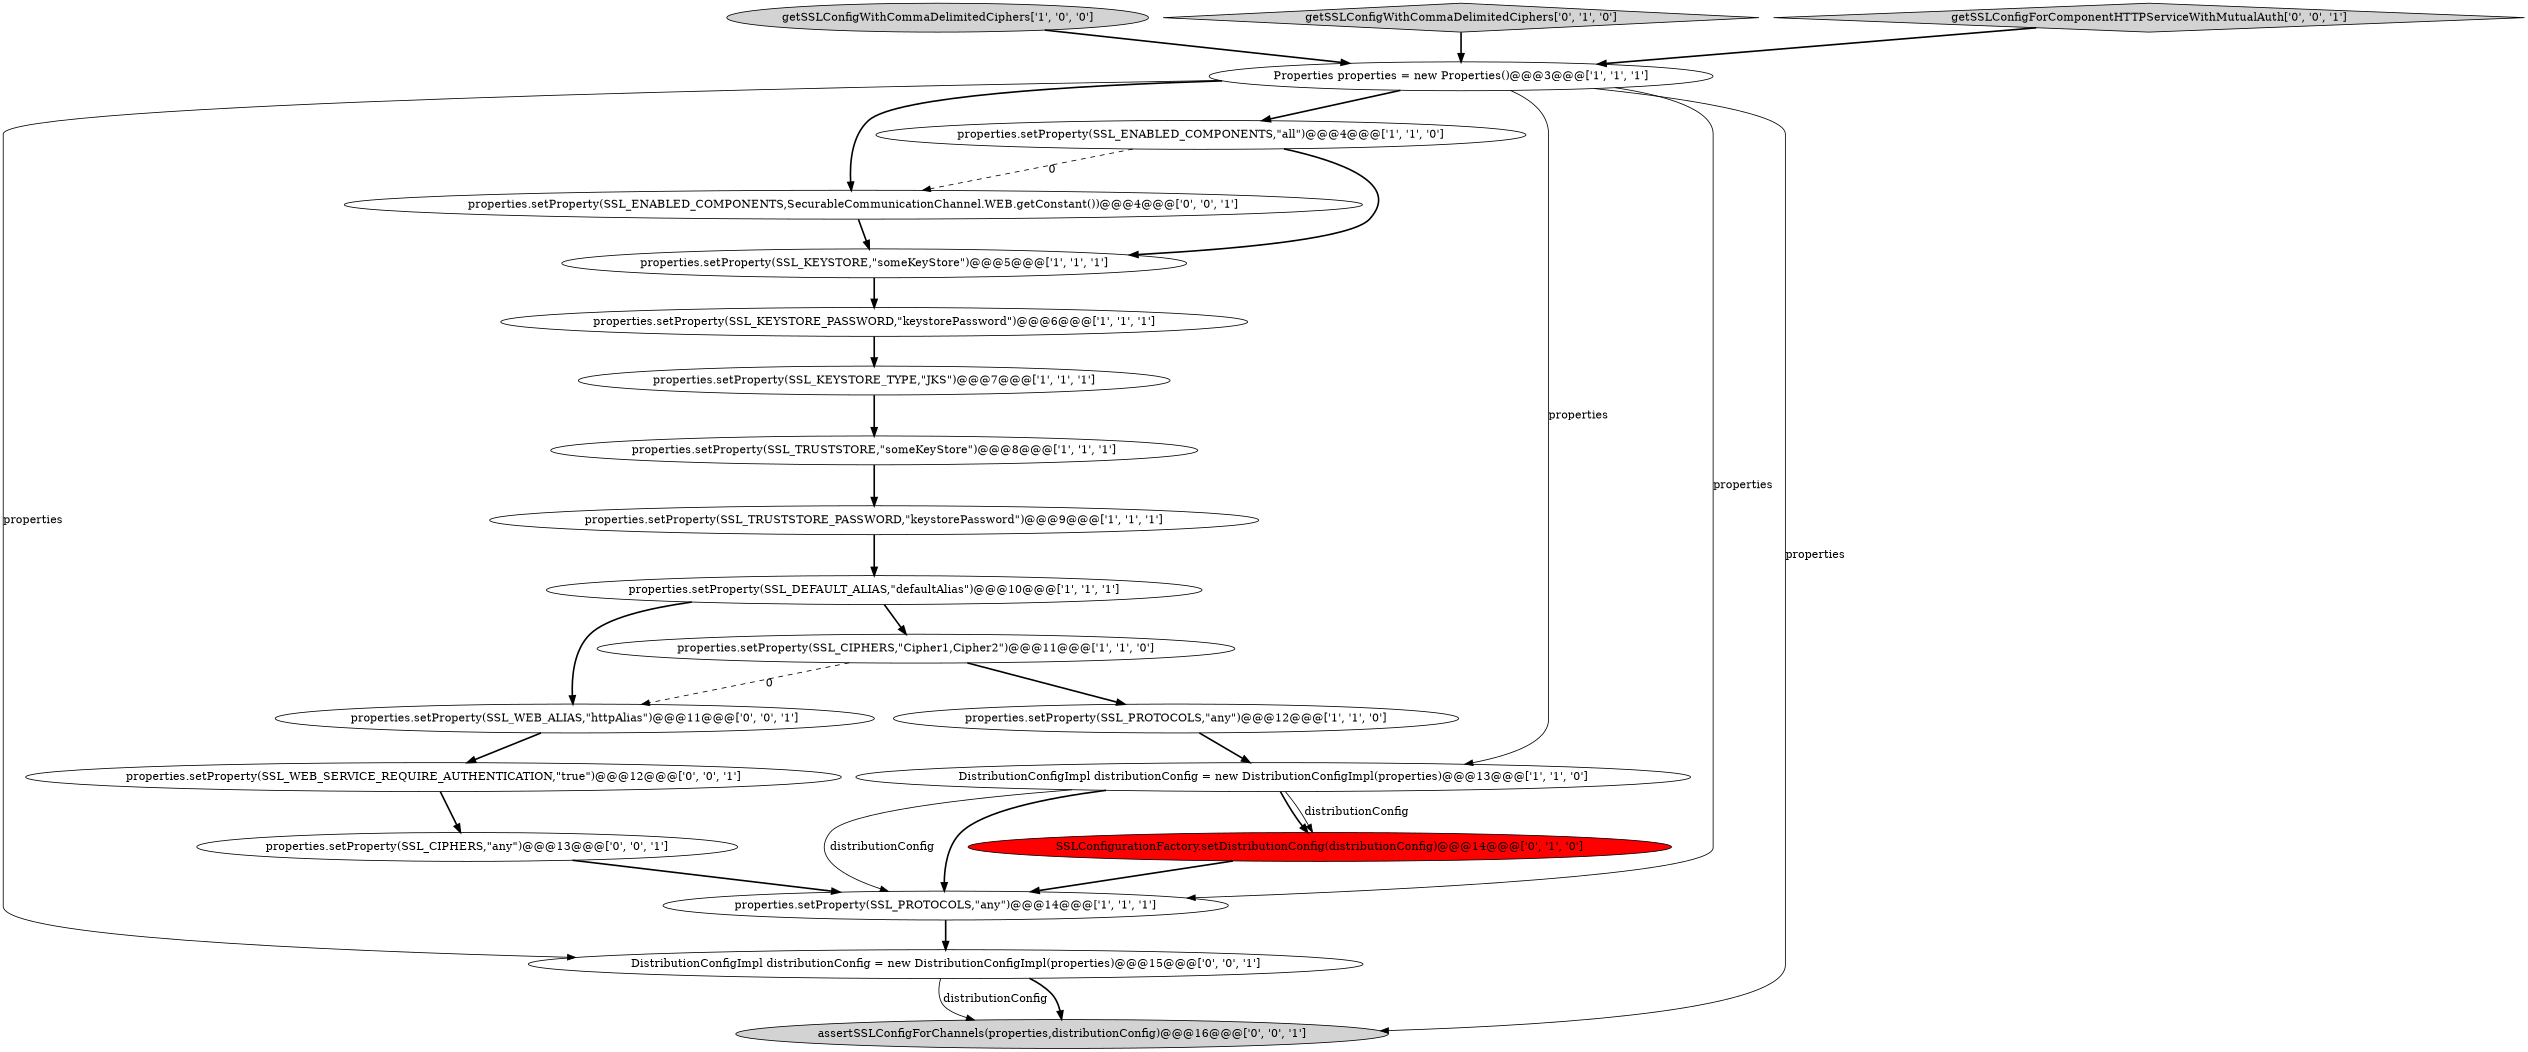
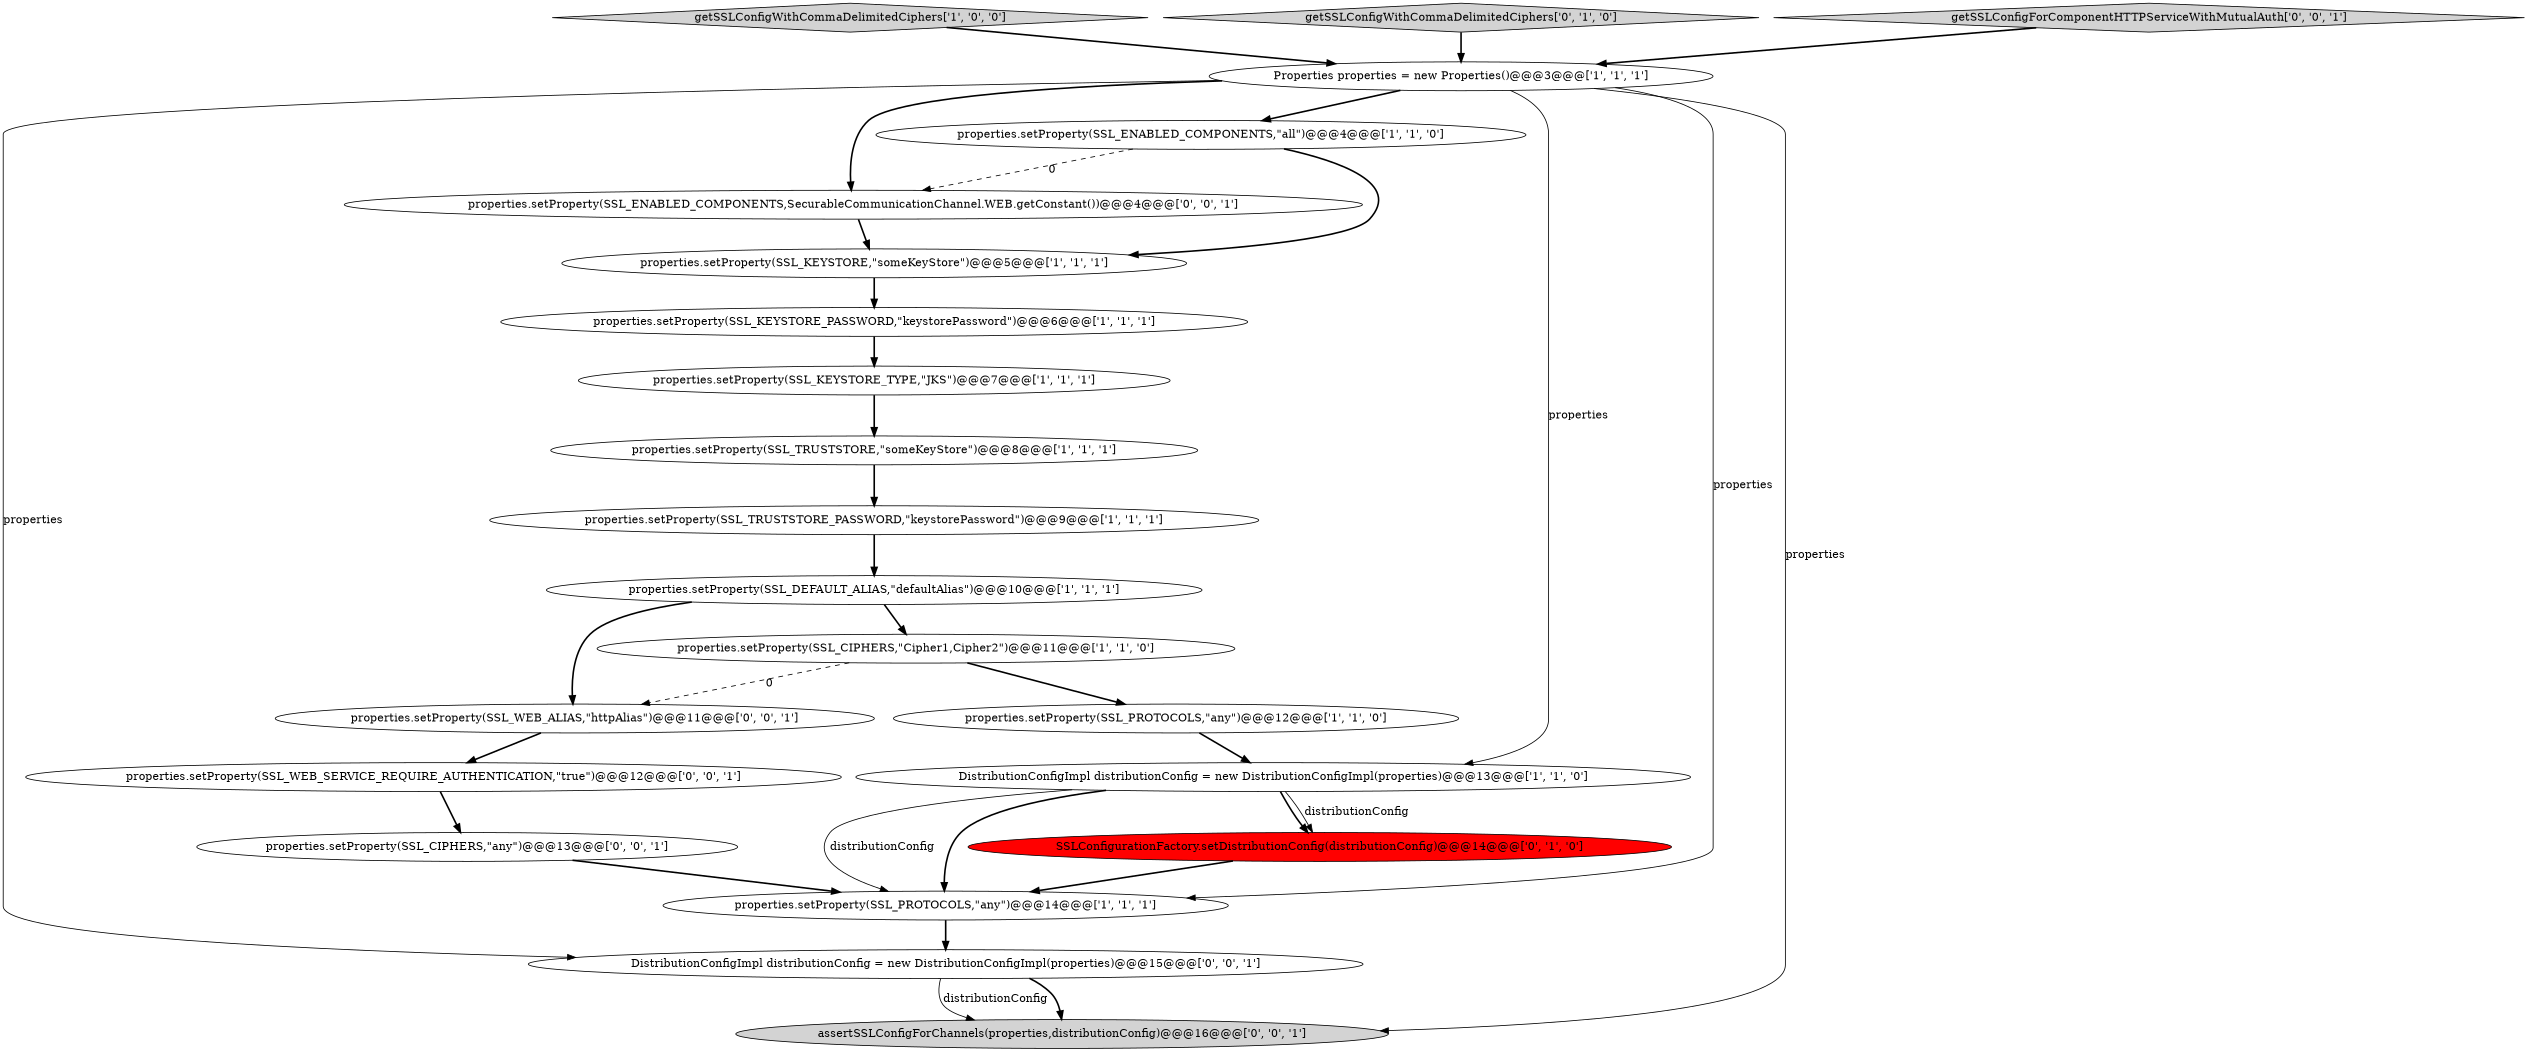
(938, 18) -> (850, 18)
